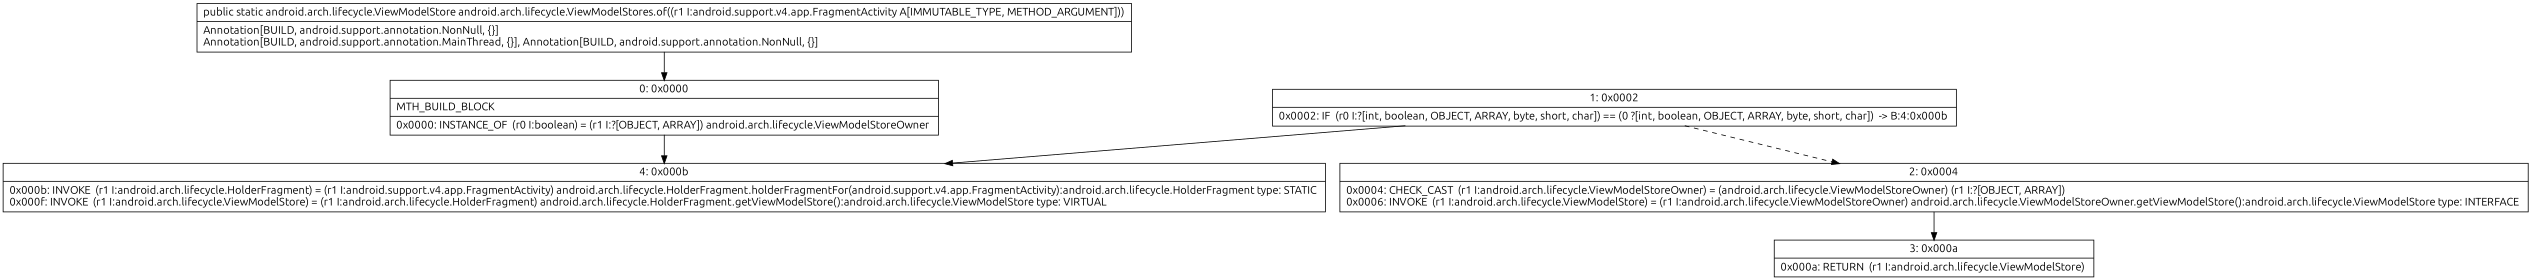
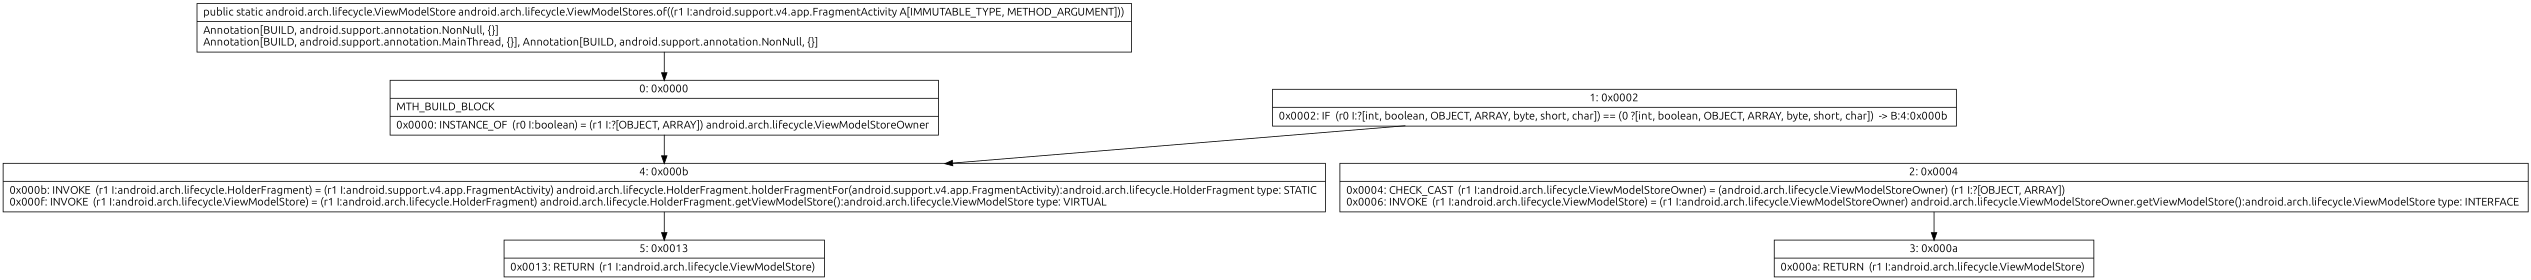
(1758, 144) -> none
none -> (664, 258)
